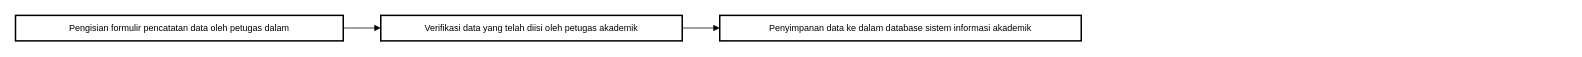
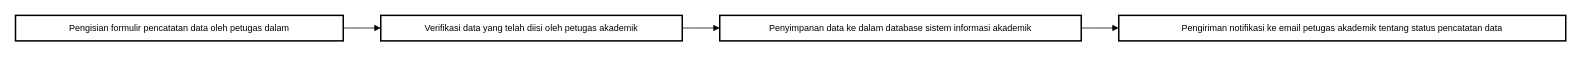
none -> (1111, 28)
none -> (1342, 28)
